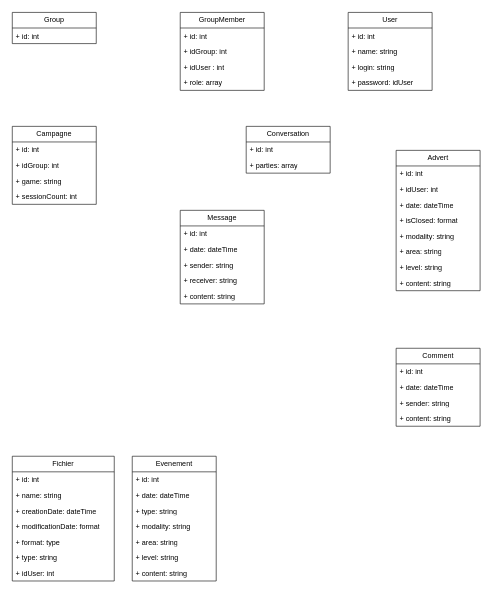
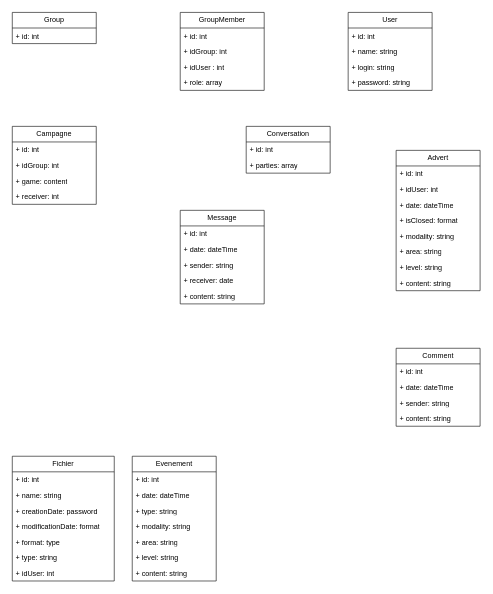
(384, 83) -> (384, 83)
(40, 182) -> (43, 182)
(50, 197) -> (41, 197)
(216, 281) -> (212, 281)
(60, 512) -> (61, 512)
